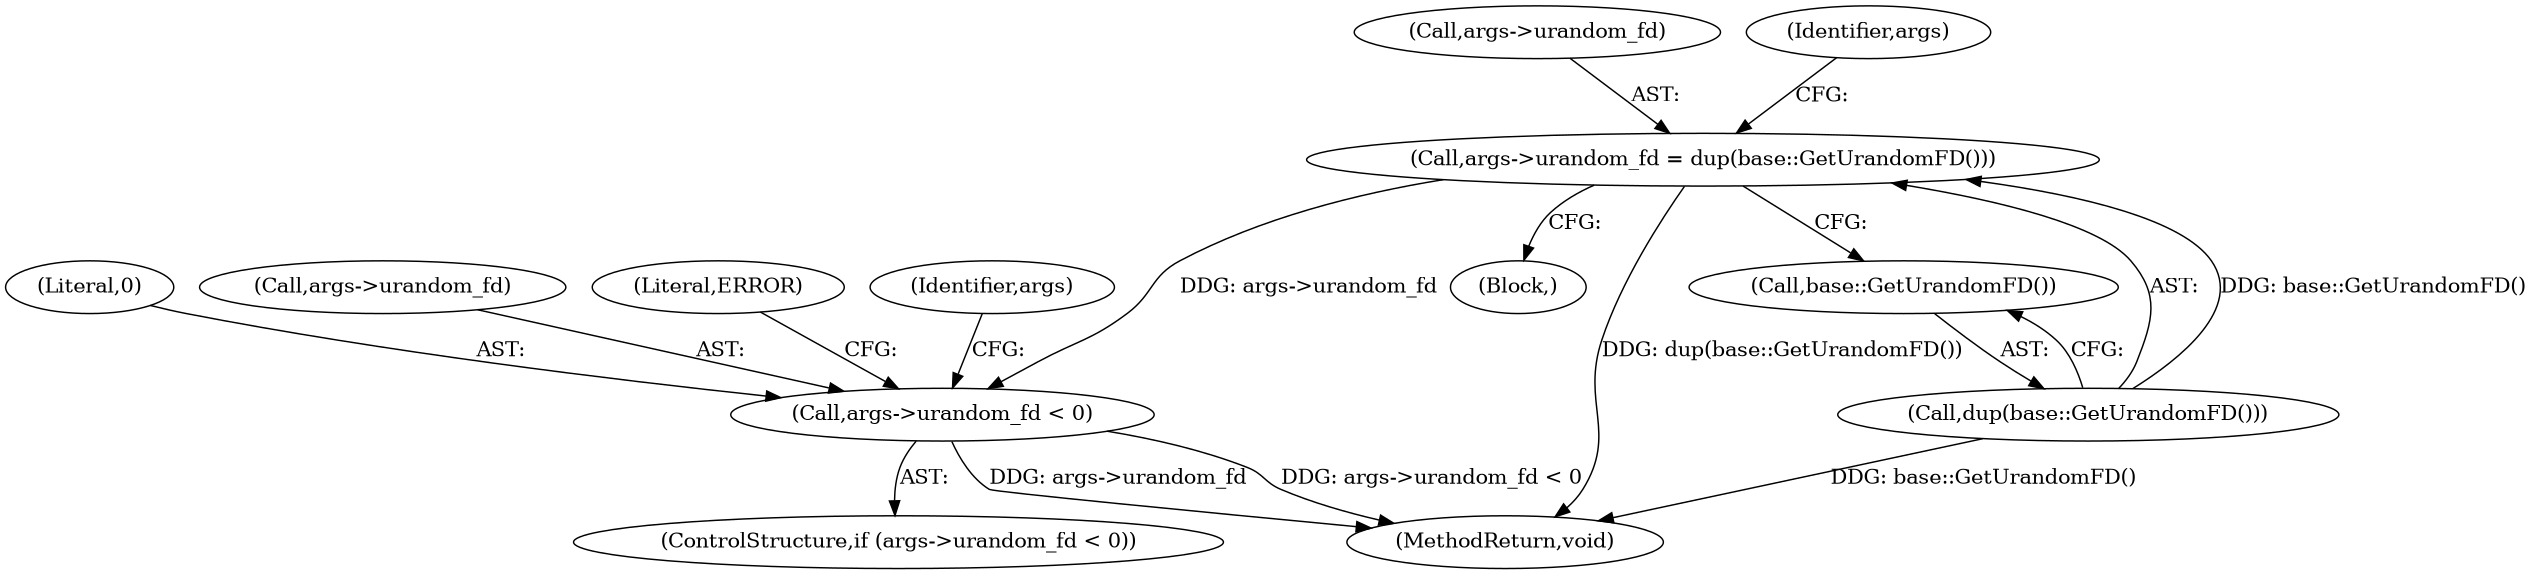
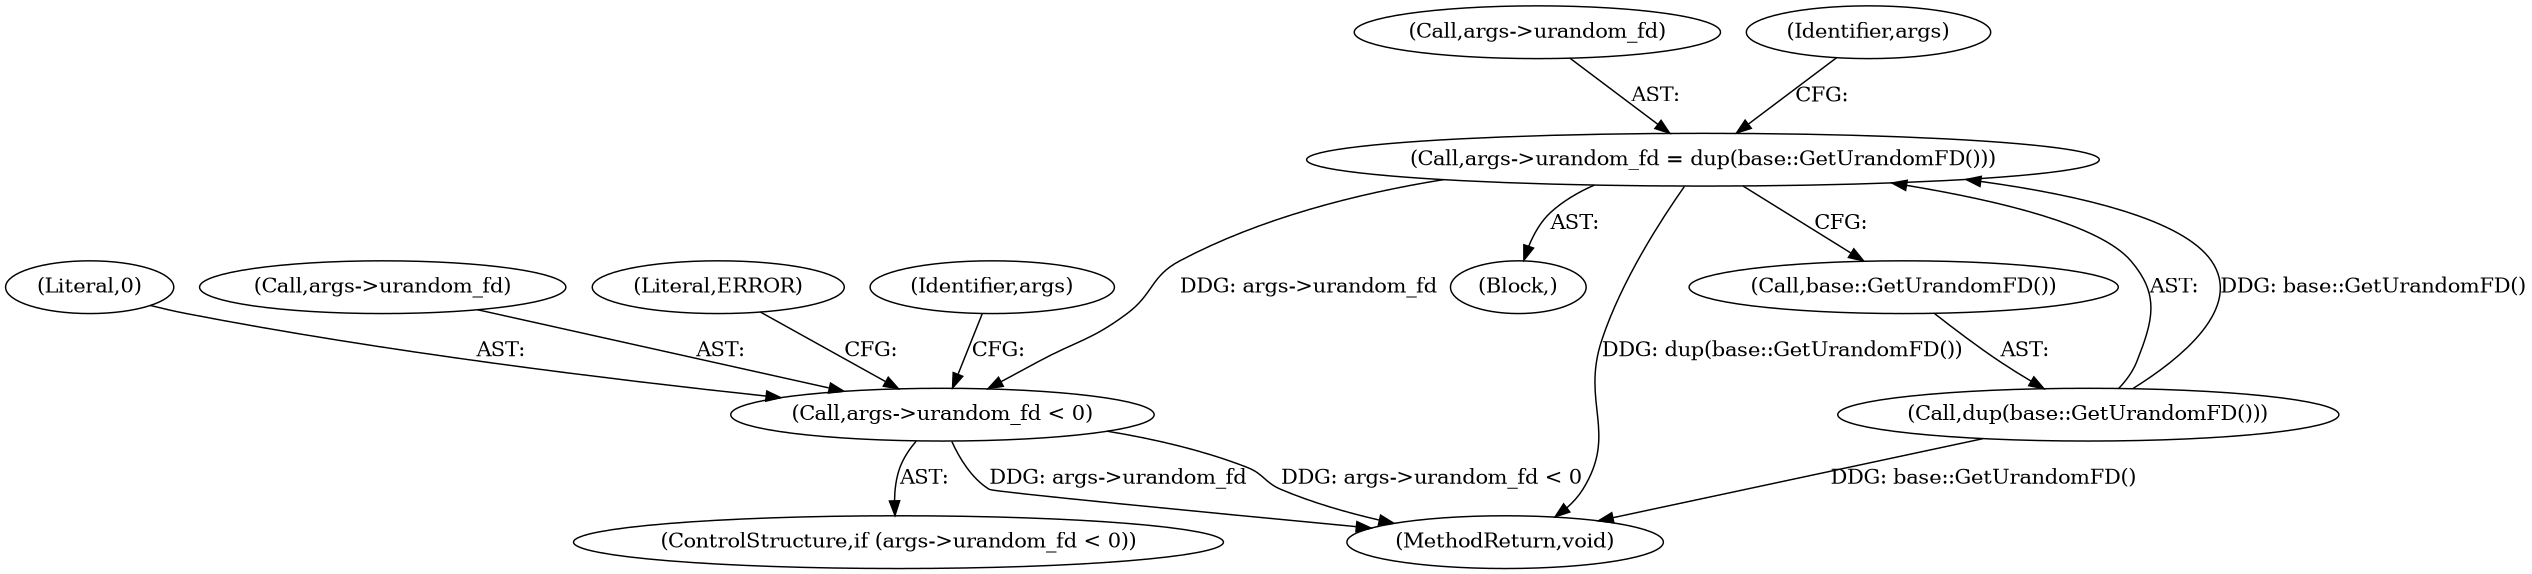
(1578, 223) -> (1578, 223)
(2061, 345) -> none
